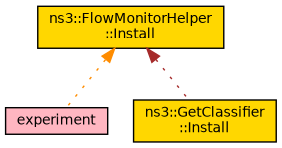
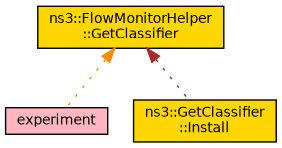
(131, 27) -> (131, 27)
